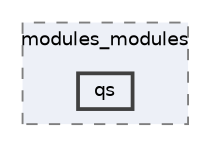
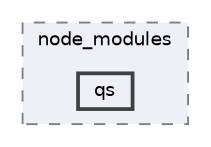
(105, 40) -> (105, 40)
